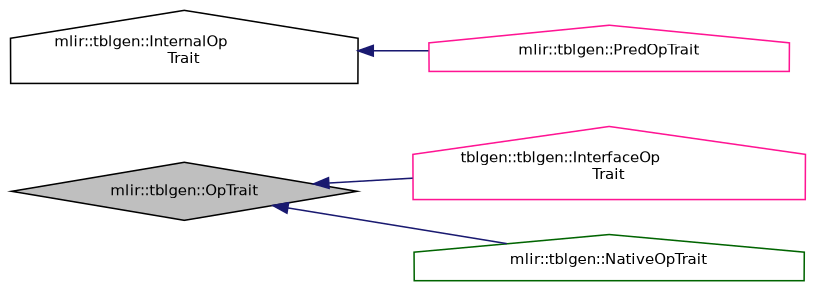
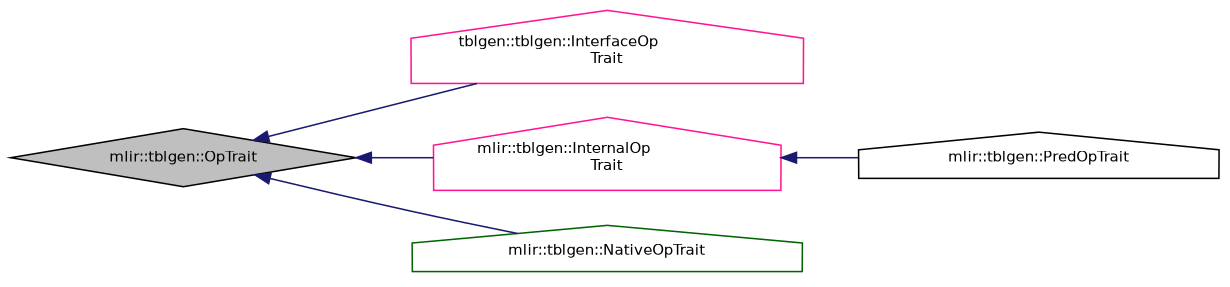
(184, 51) -> (607, 158)
(609, 51) -> (1039, 158)
none -> (403, 158)
